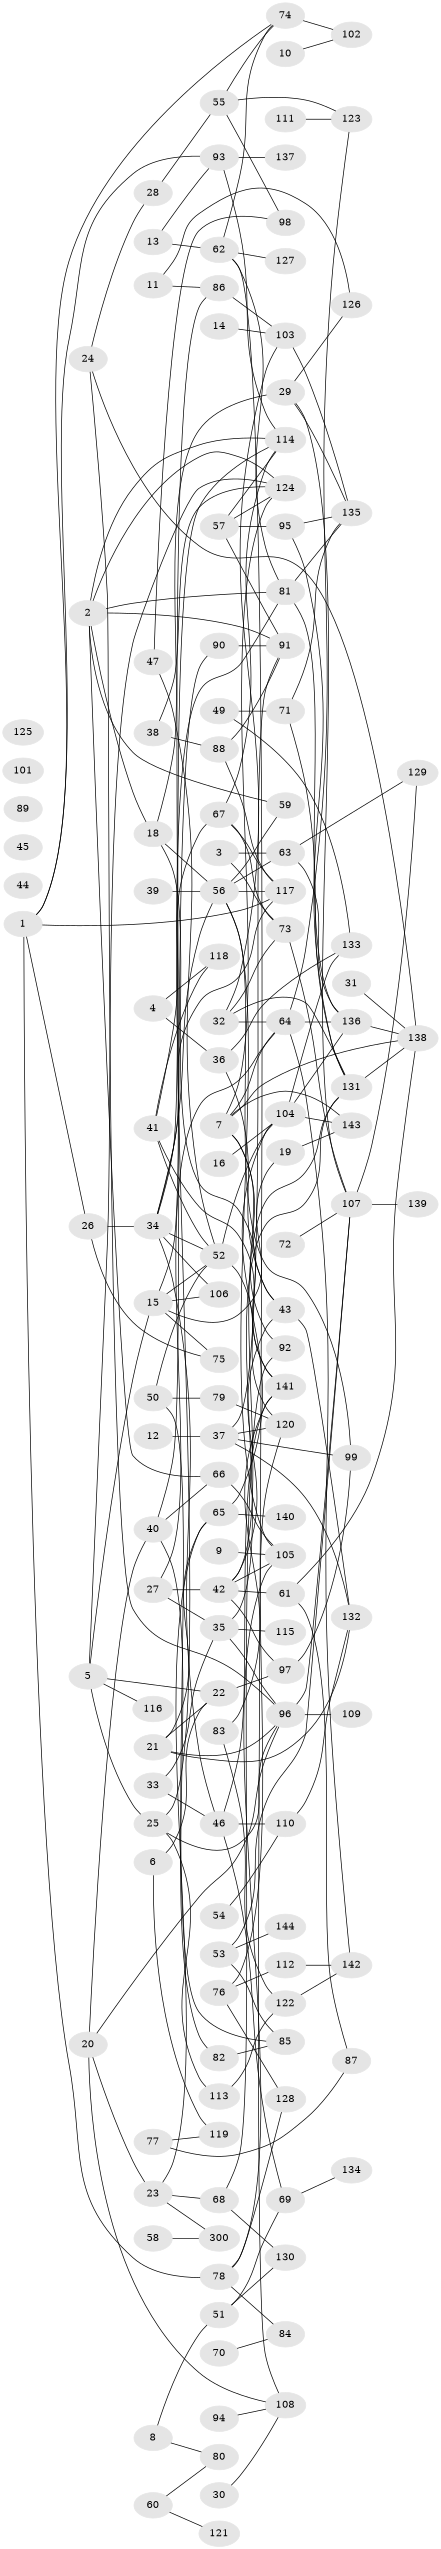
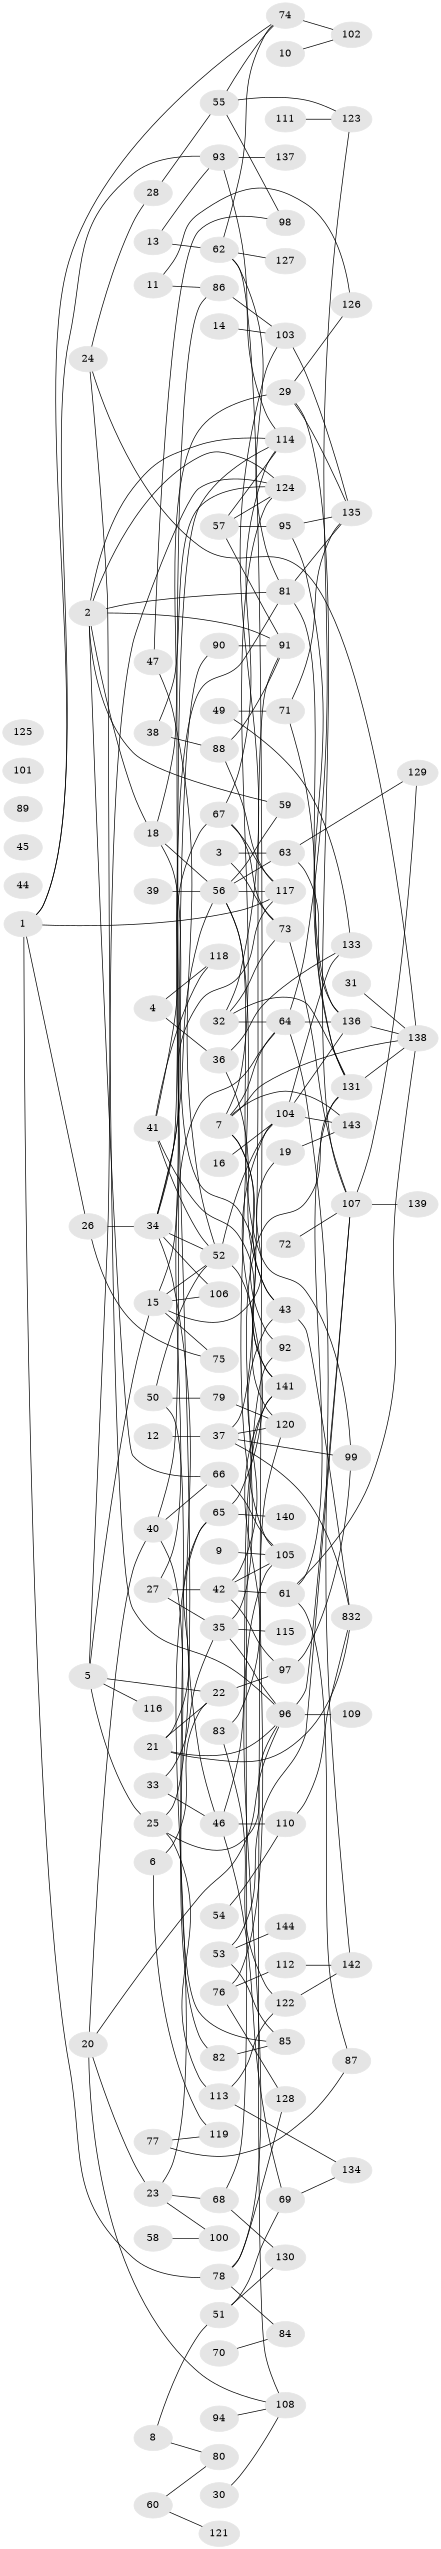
(268, 1198) -> (319, 1341)
(352, 1617) -> (352, 1617)
none -> (293, 2138)
(219, 2238) -> (219, 2238)
